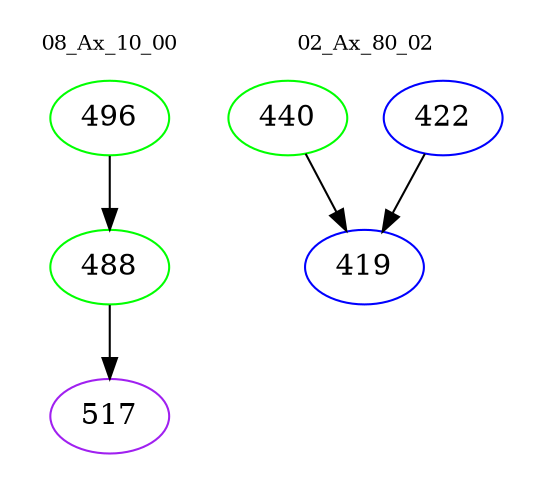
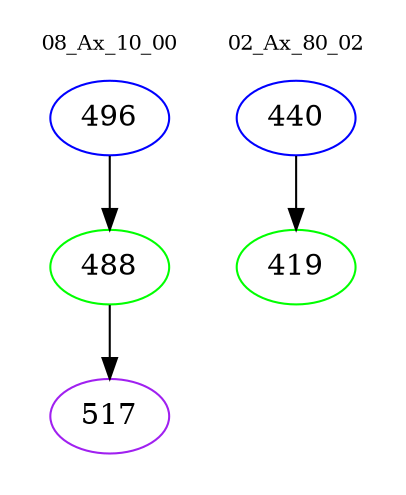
(110, 118) -> (110, 118)
(288, 118) -> (296, 118)
(443, 118) -> none
(364, 267) -> (296, 267)
